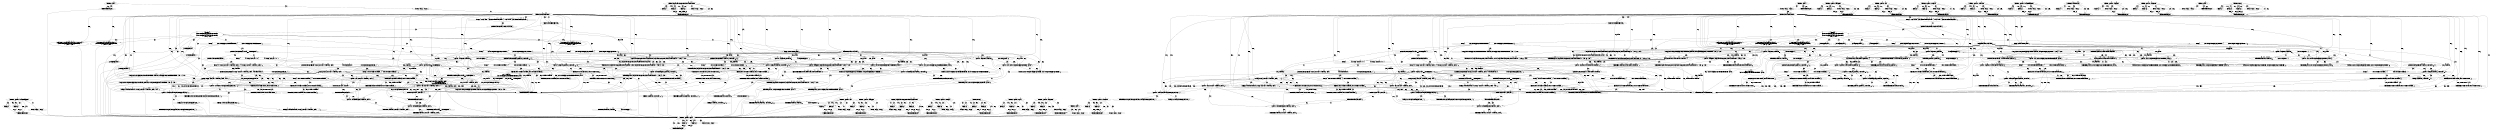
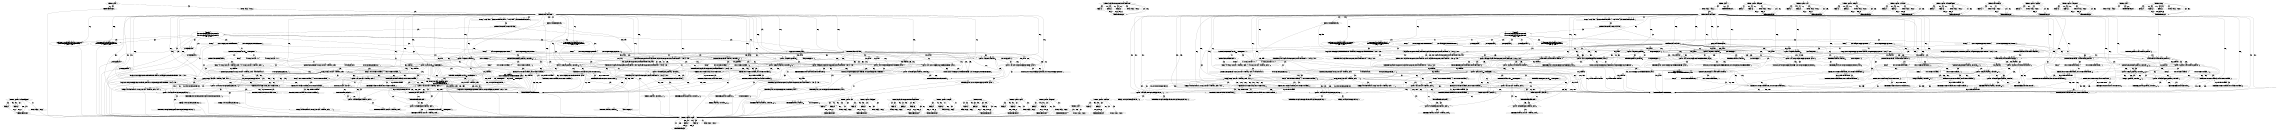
(1874, 61) -> (2148, 55)
(1626, 65) -> none
